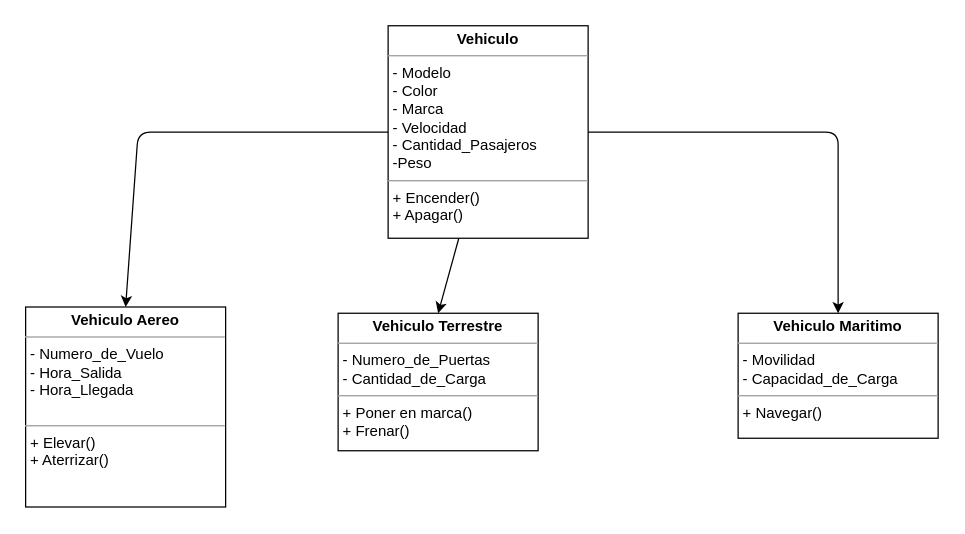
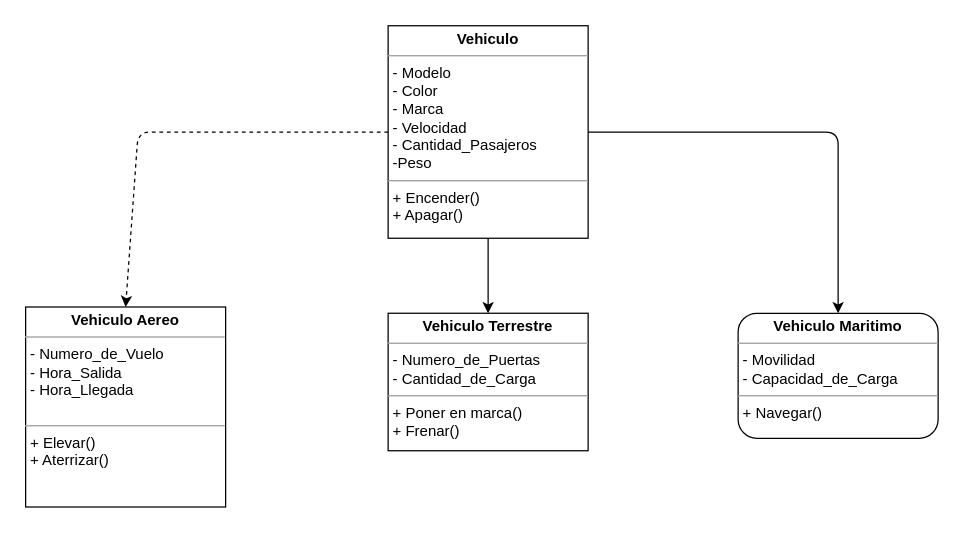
(183, 132) -> (183, 132)
(838, 376) -> (838, 376)
(438, 382) -> (488, 382)
